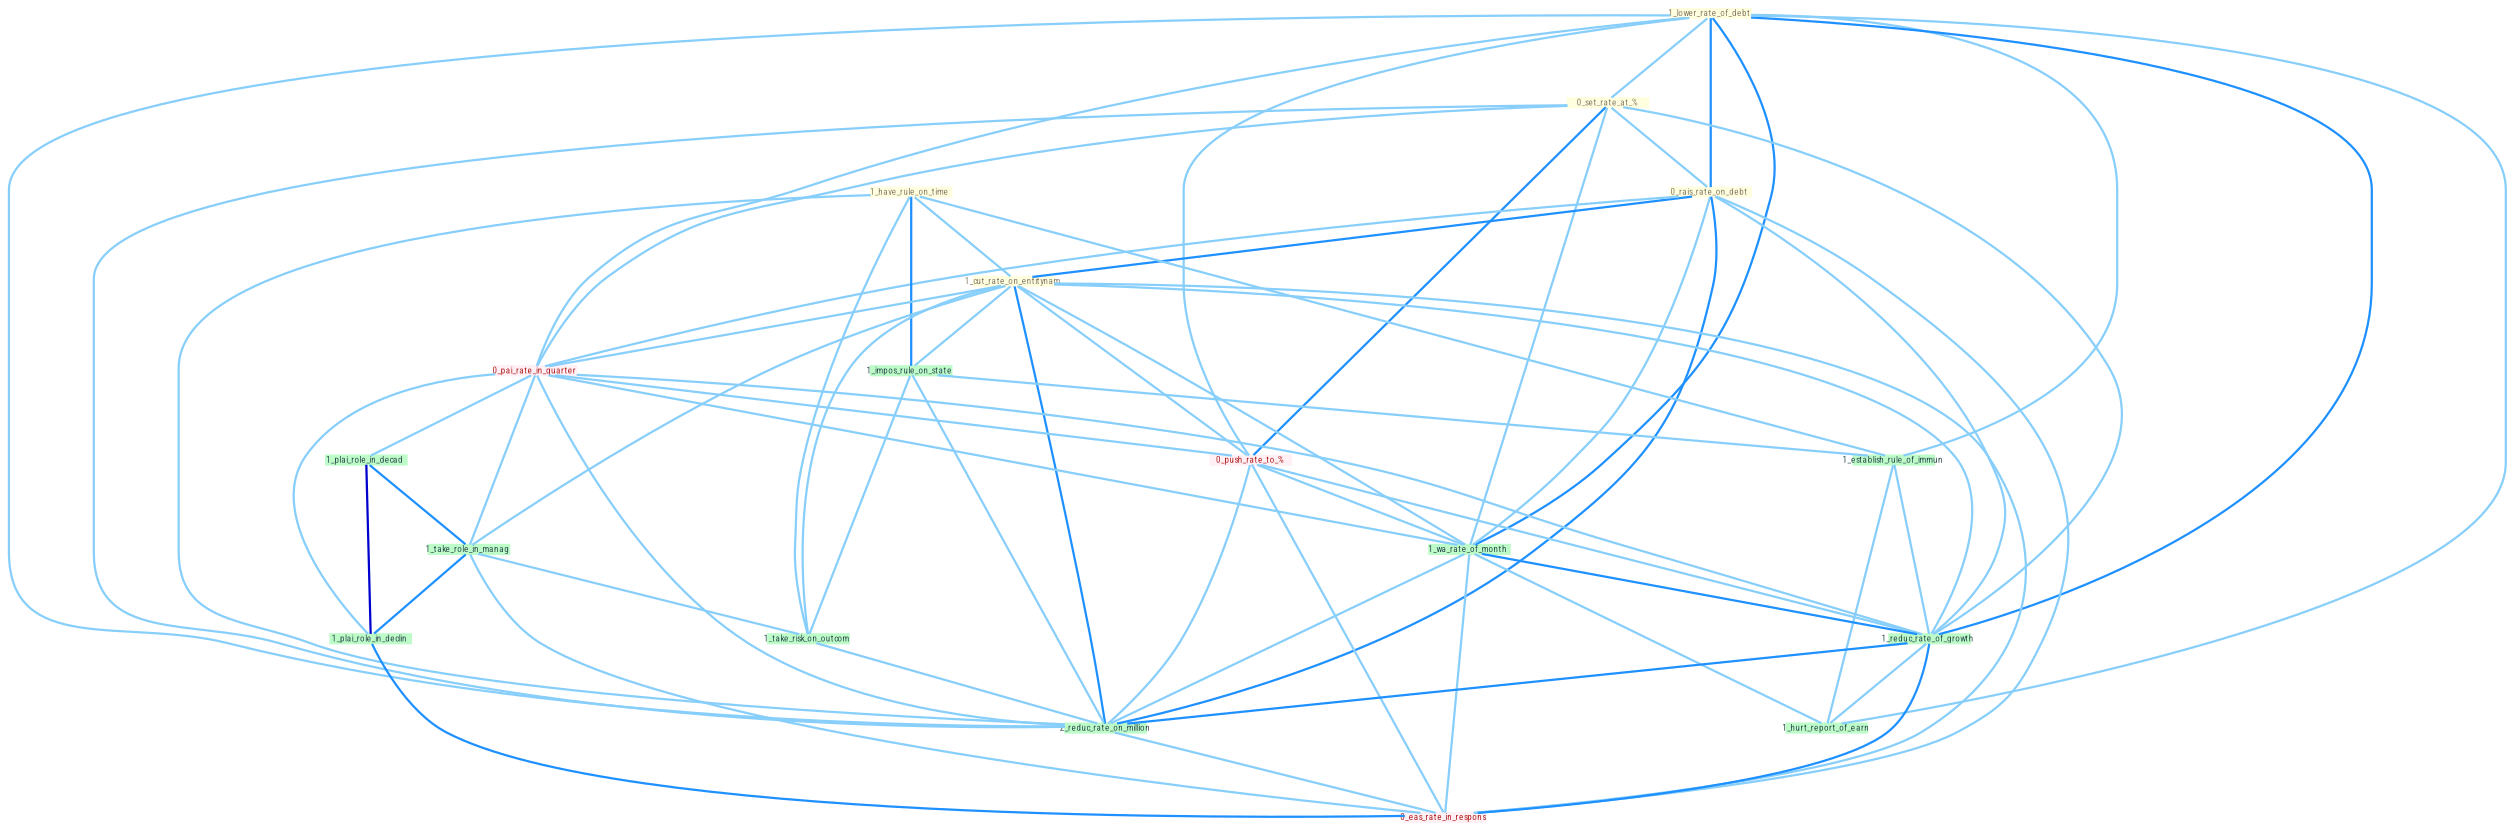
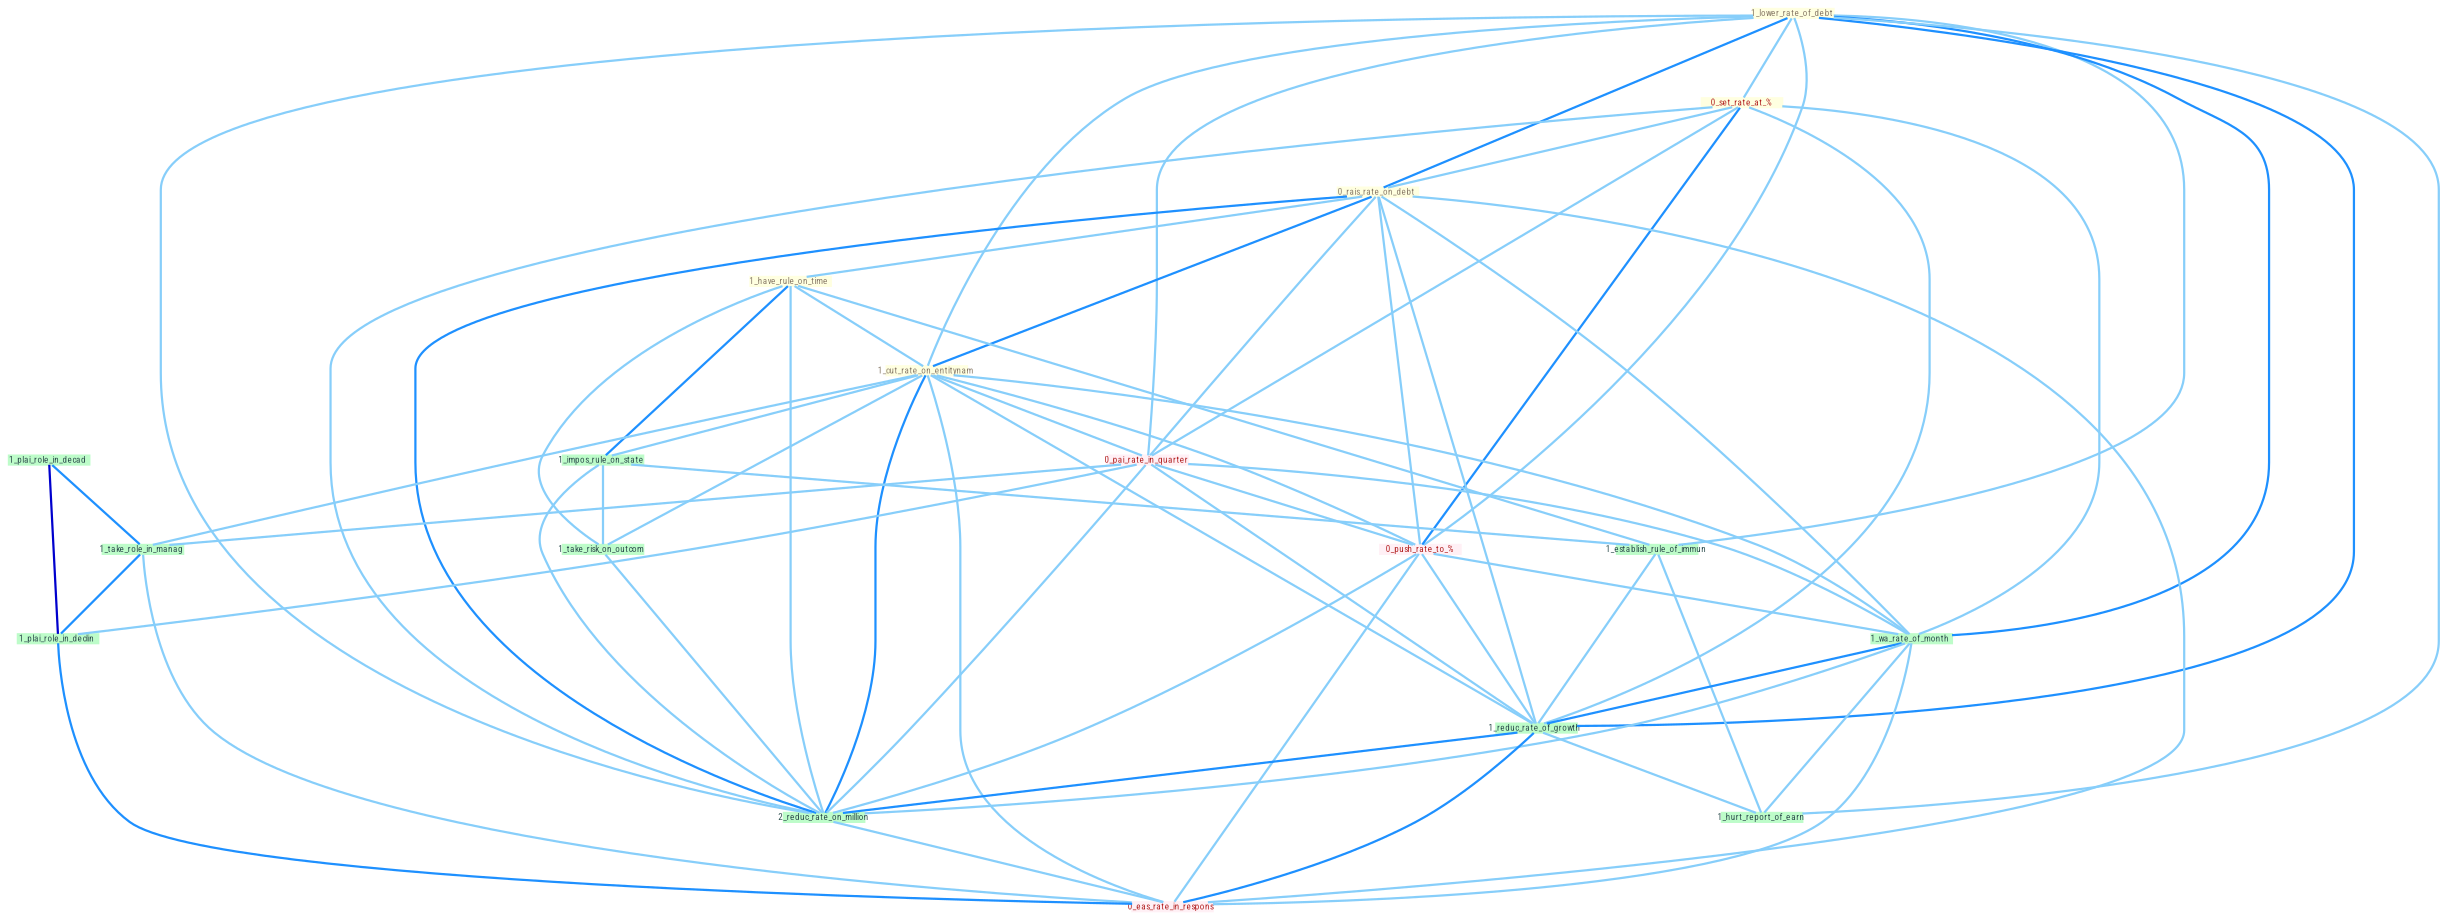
none -> (1268, 57)
(1608, 103) -> (1742, 103)
none -> (1084, 237)
none -> (1399, 370)
(451, 415) -> none
(639, 594) -> none
